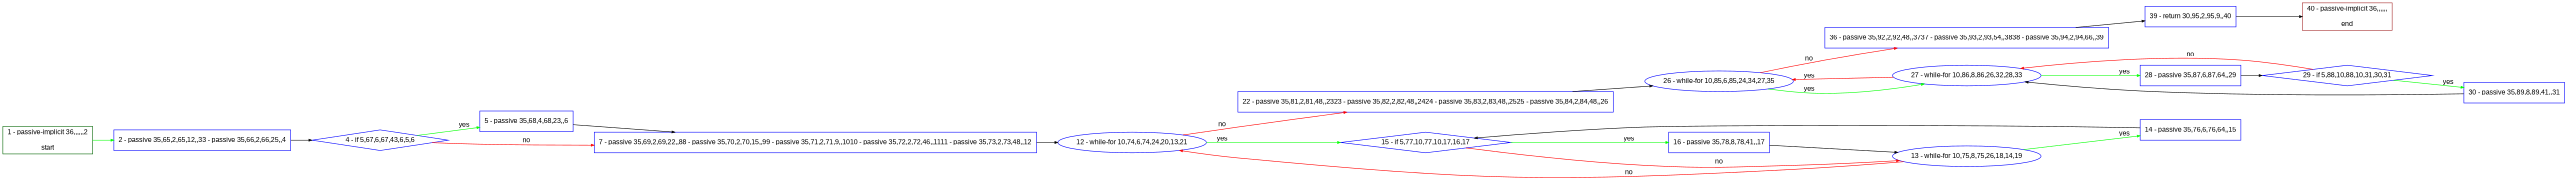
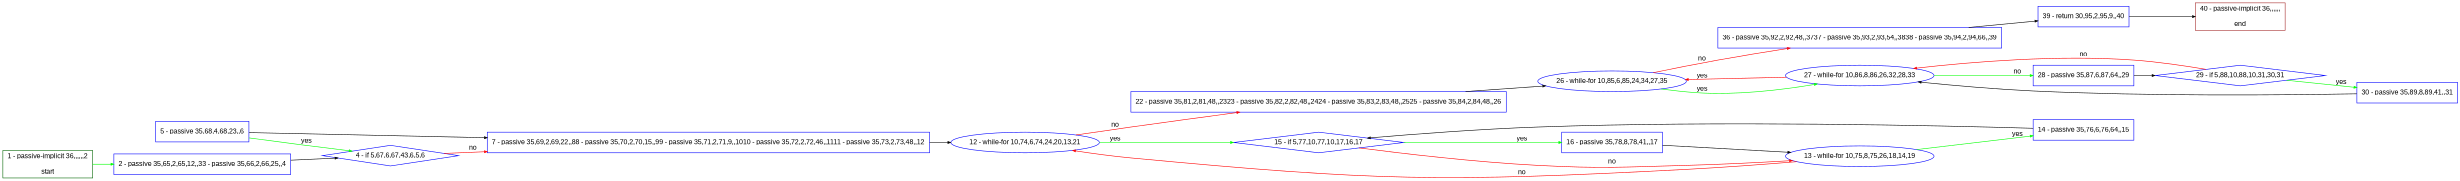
(2124, 72) -> (2017, 72)
(447, 132) -> (299, 145)
